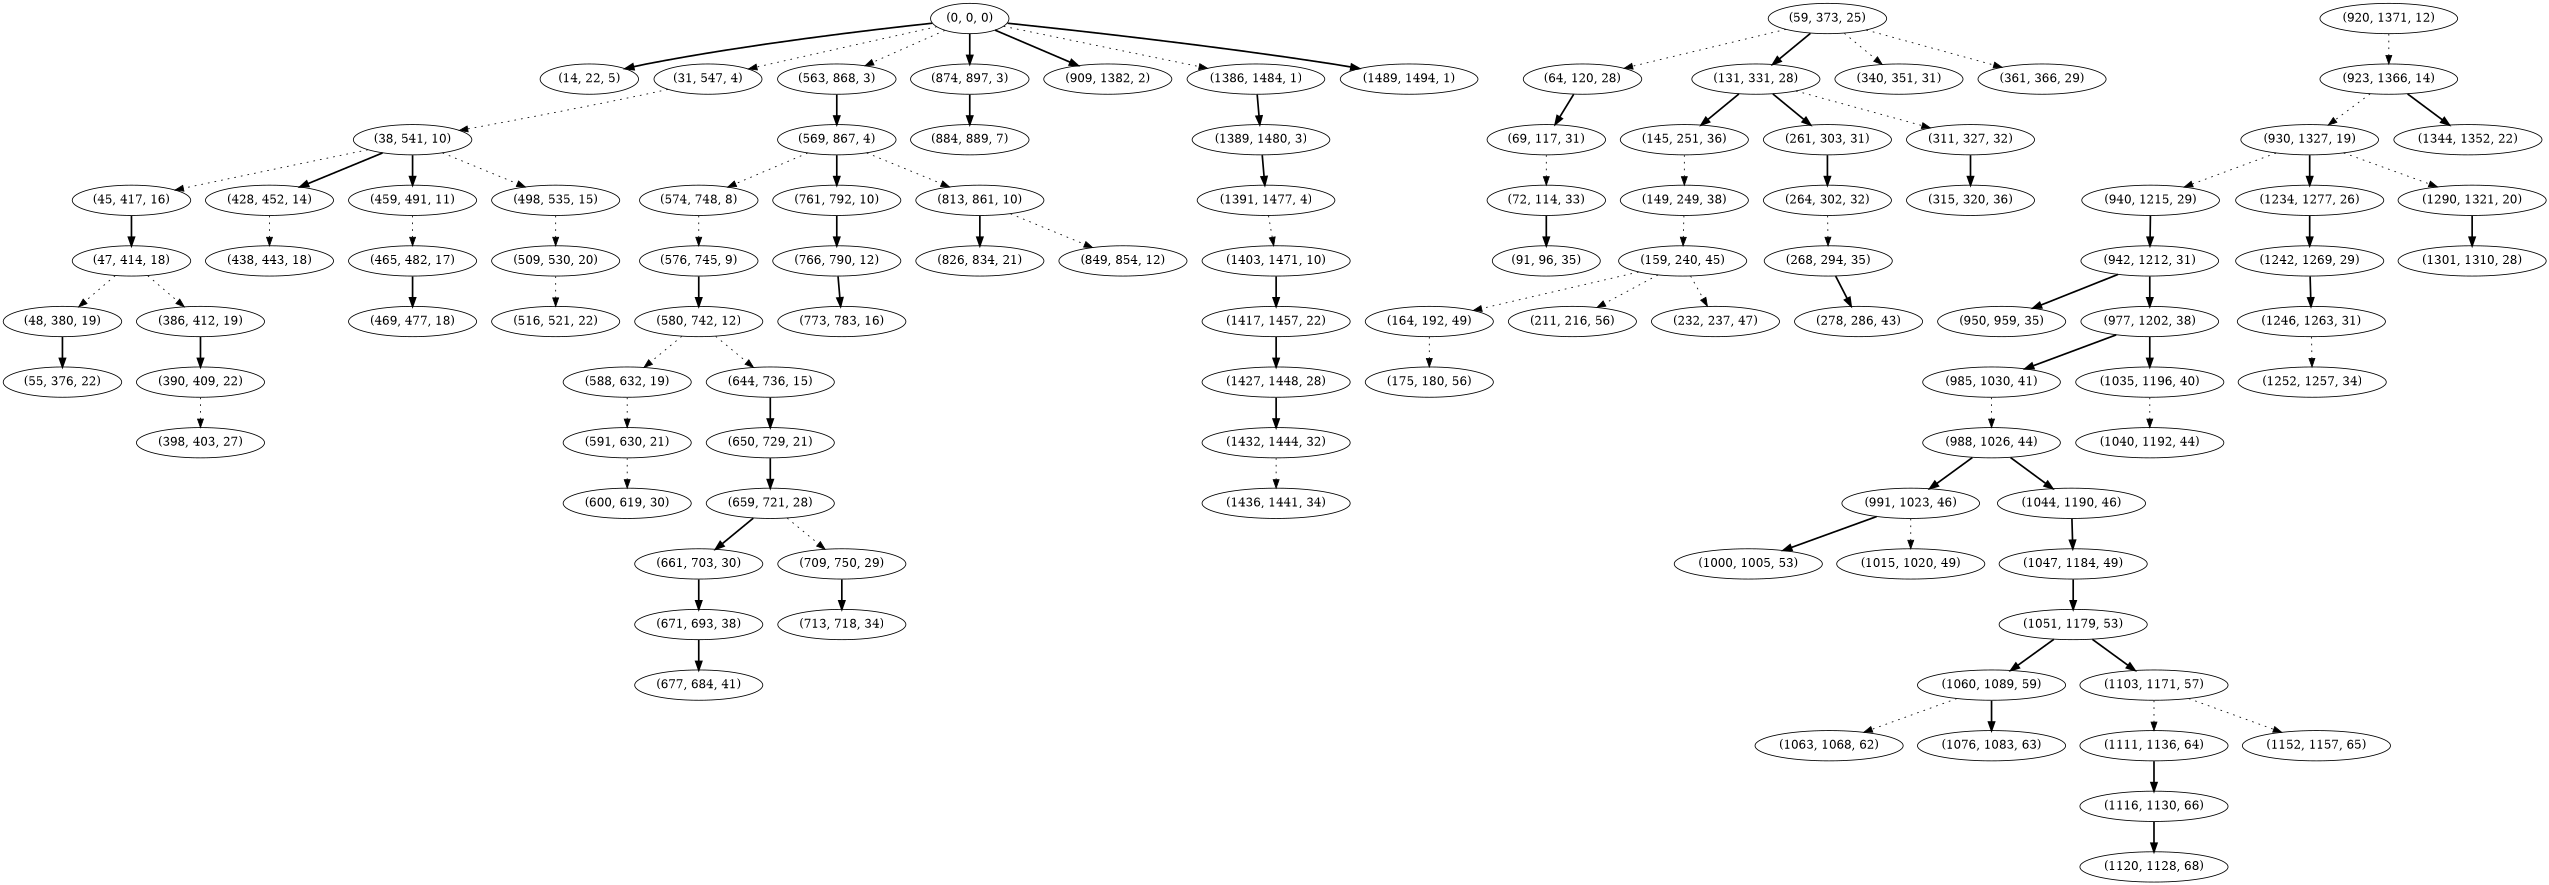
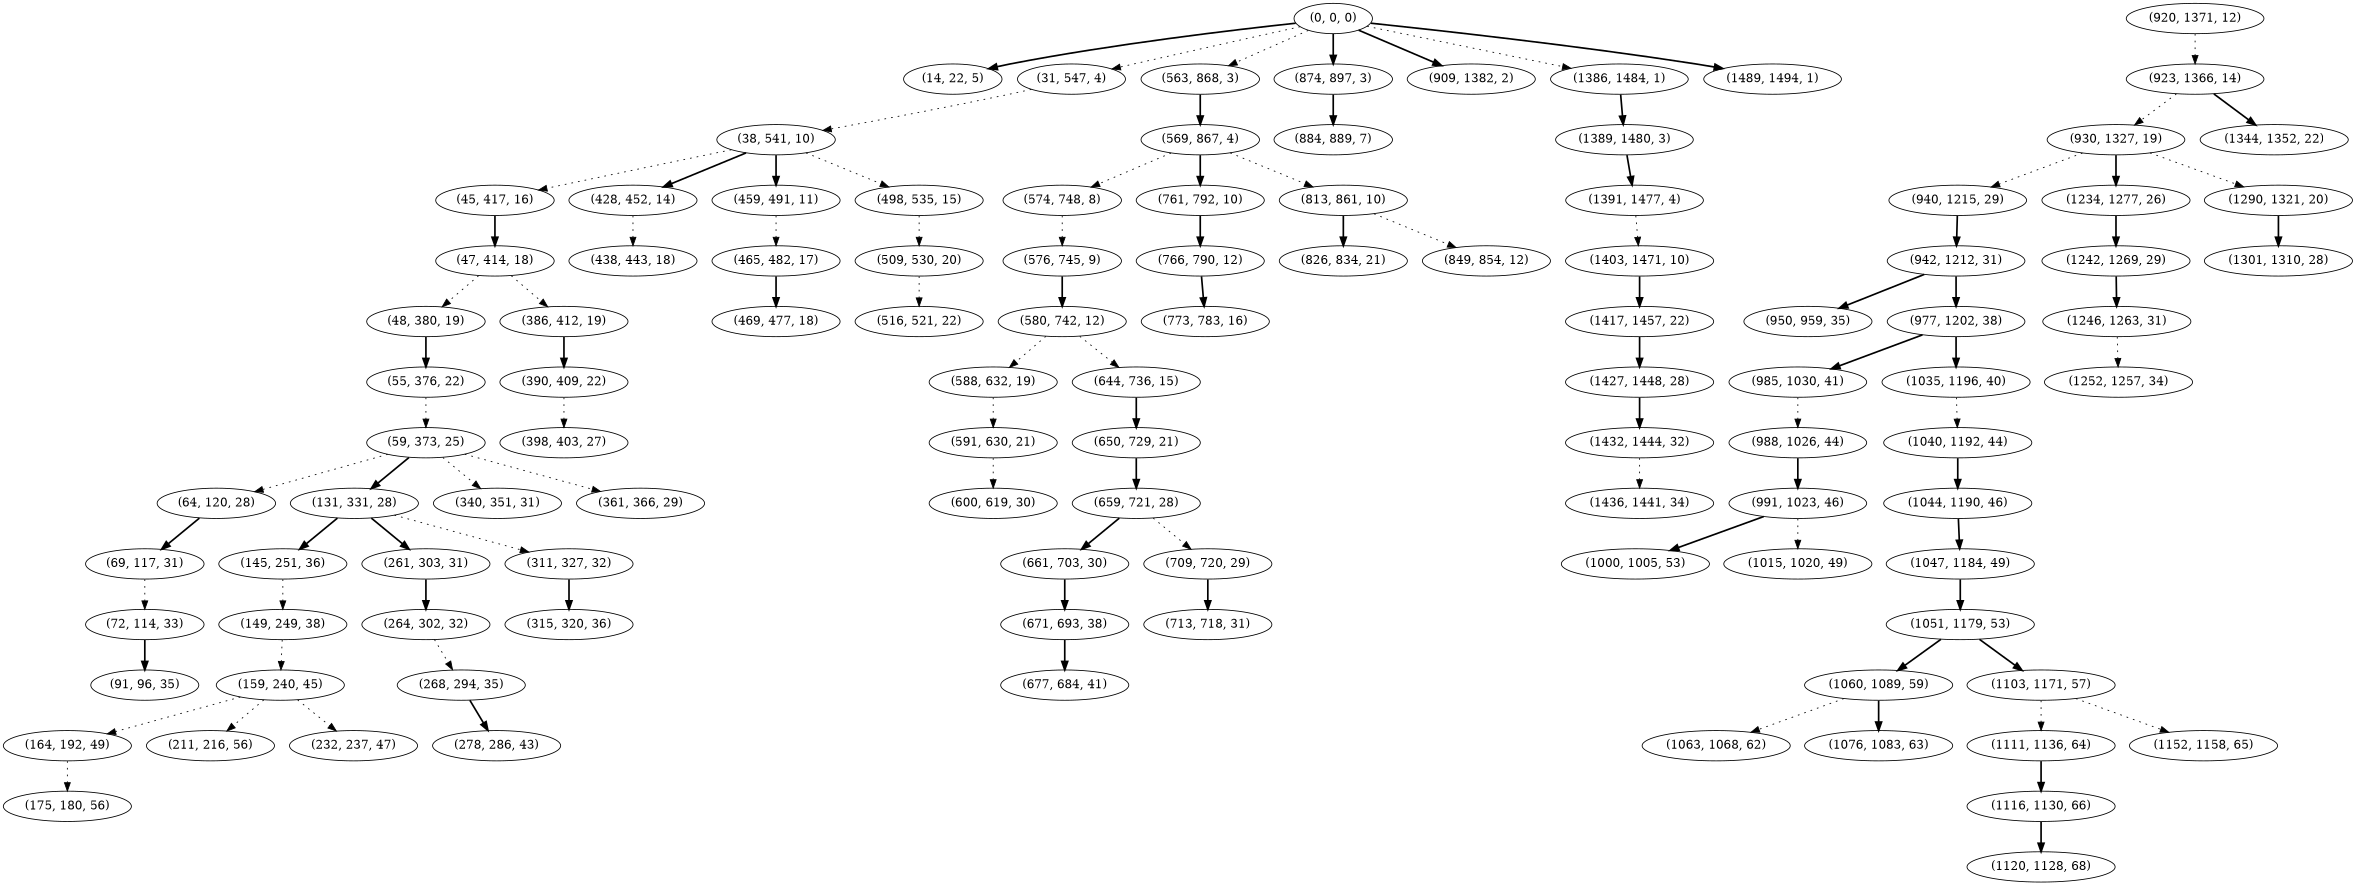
none -> (426, 408)
(2028, 471) -> (1958, 469)
(842, 564) -> (1208, 564)
(842, 625) -> (1208, 625)
(2316, 746) -> (2203, 746)
